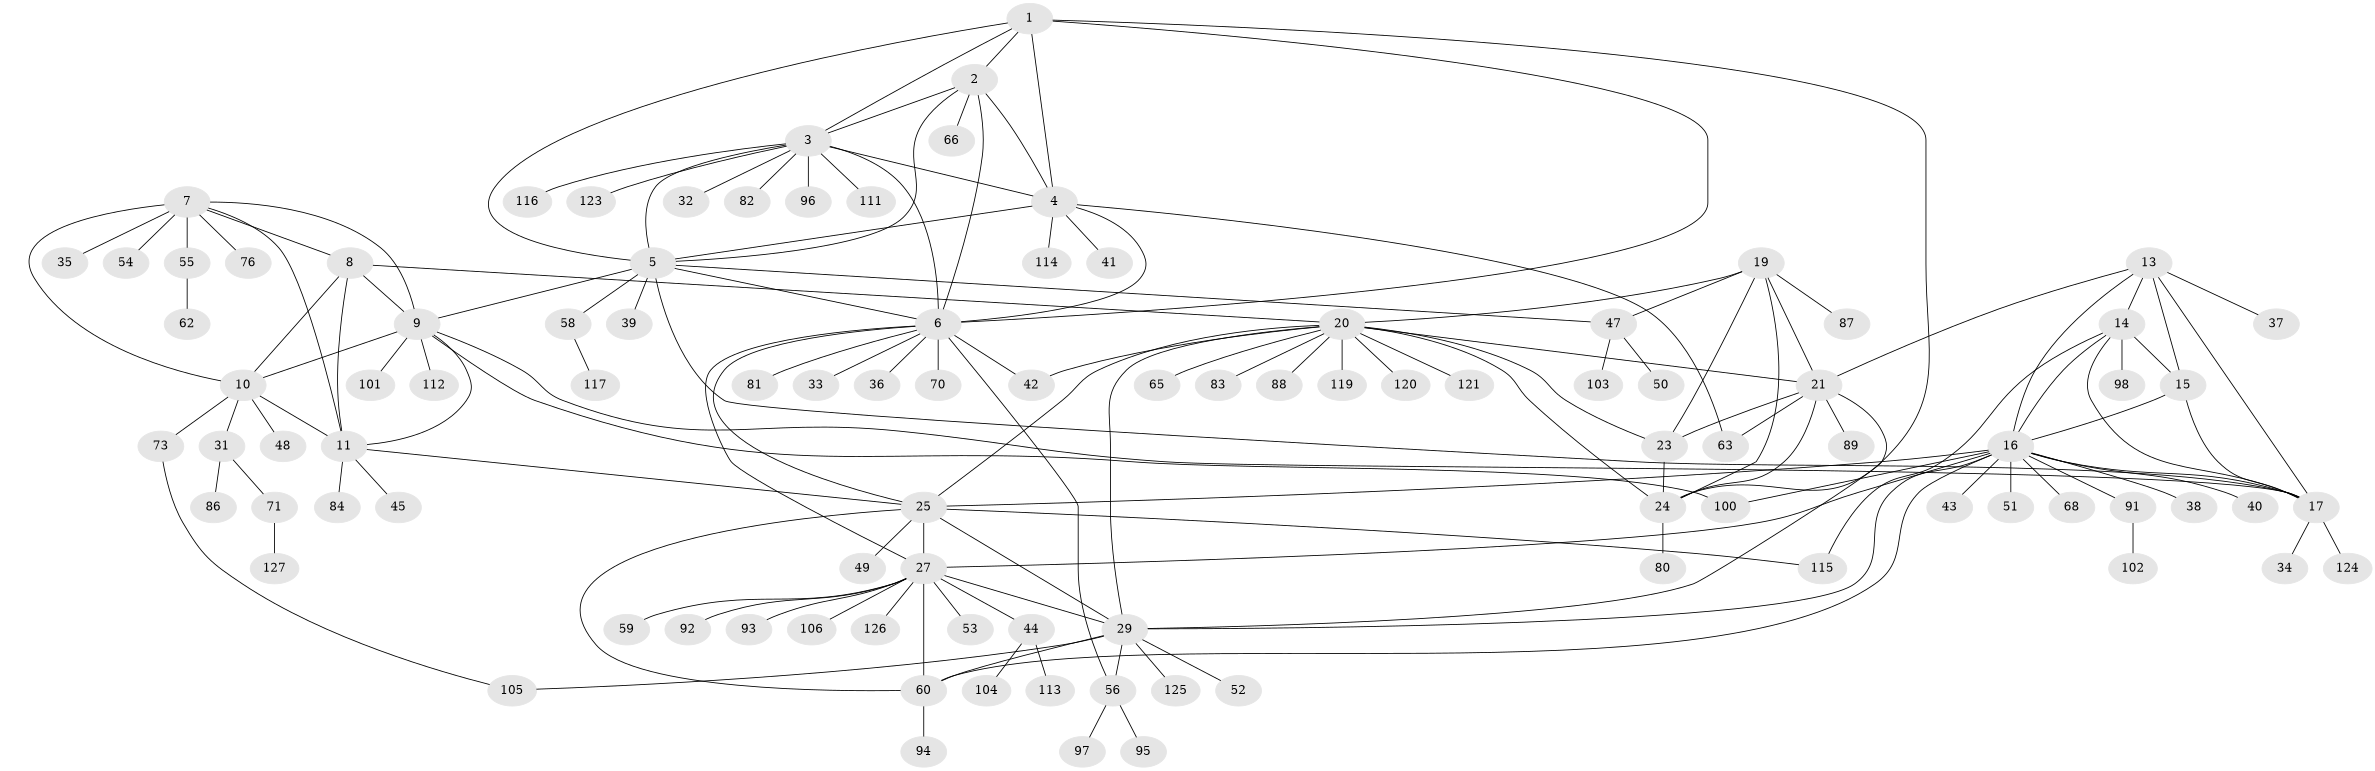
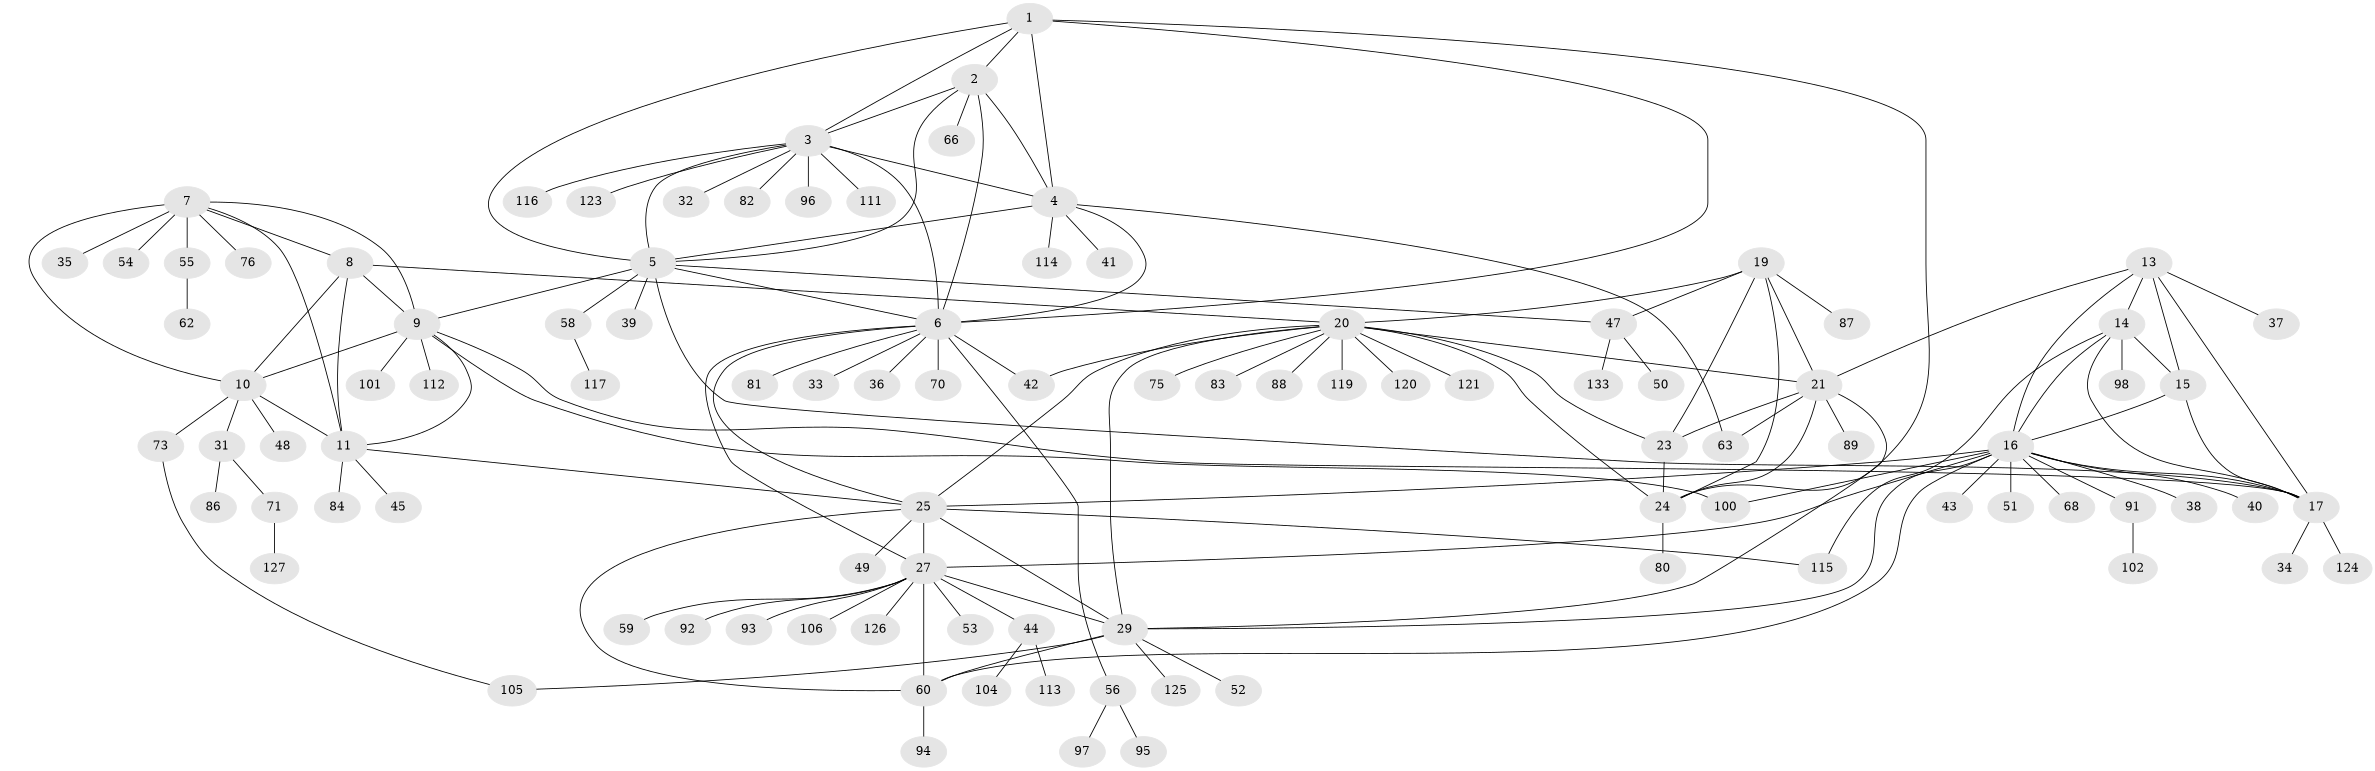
(1157, 385) -> (1157, 385)
(1598, 385) -> (1598, 385)
(1119, 662) -> none
